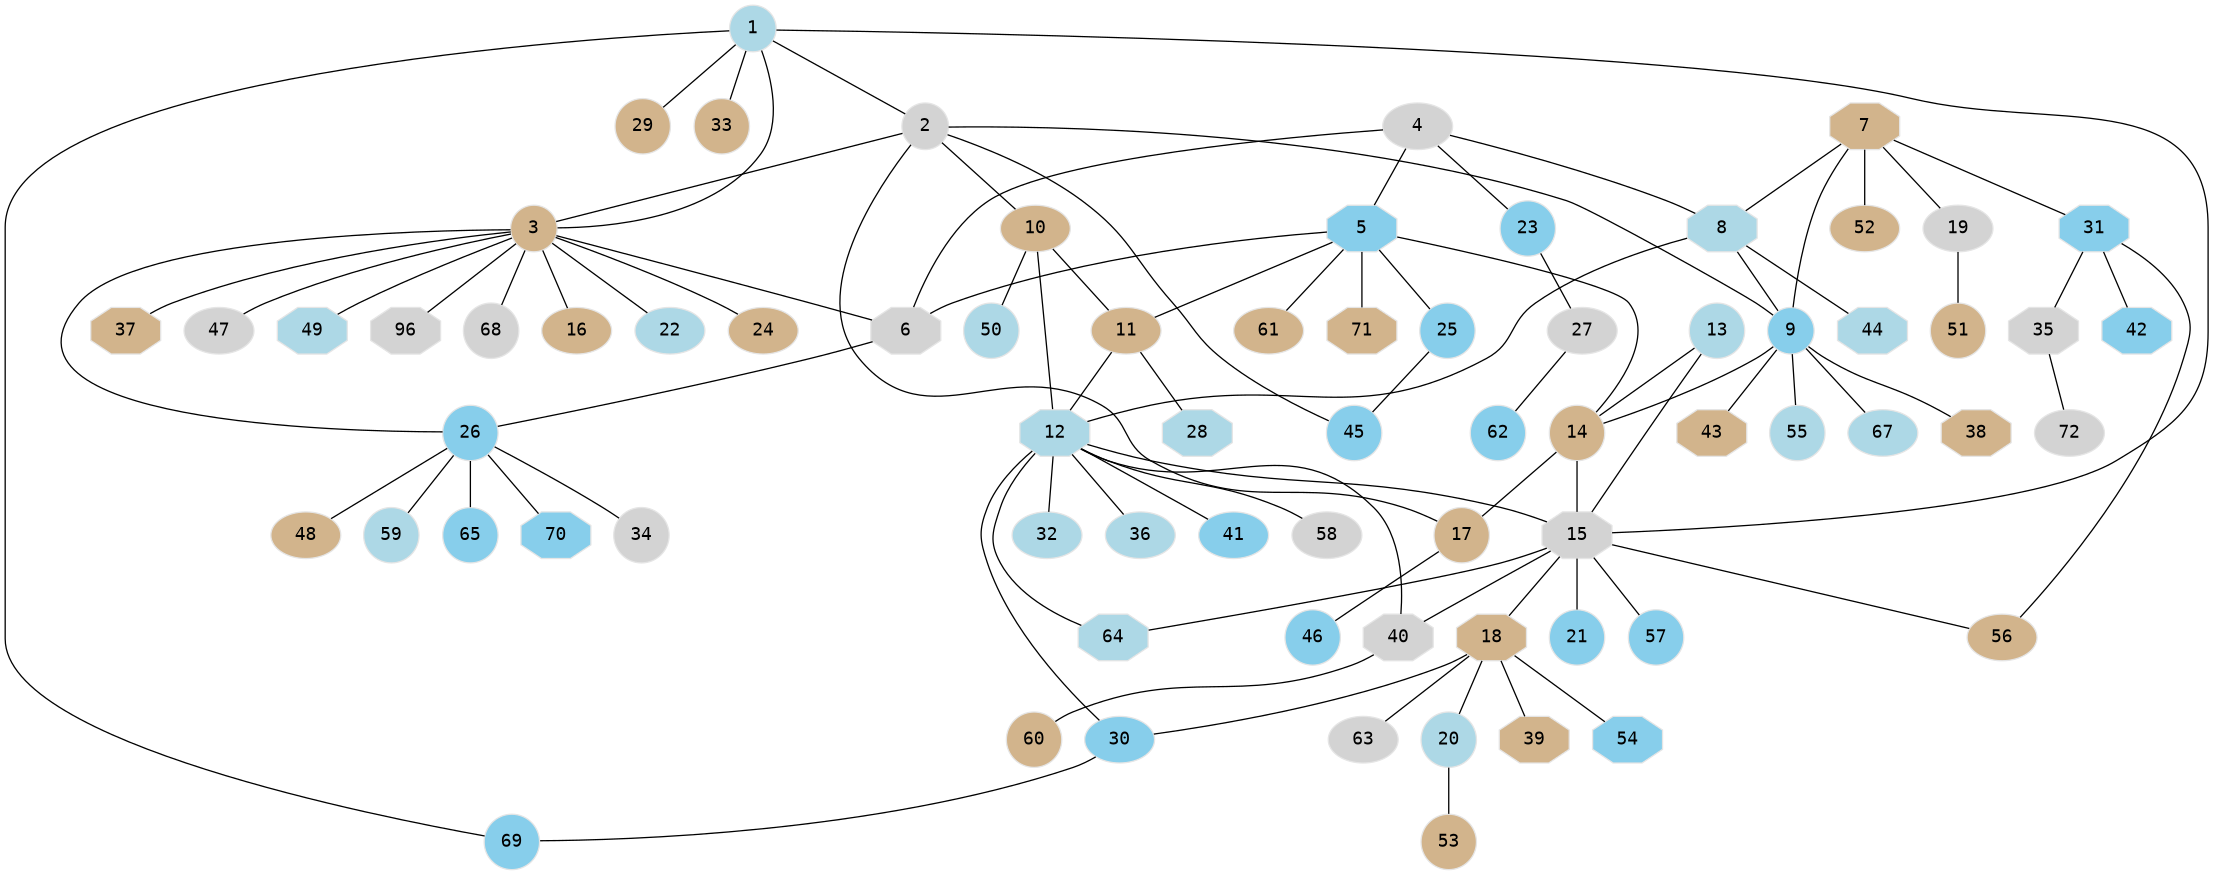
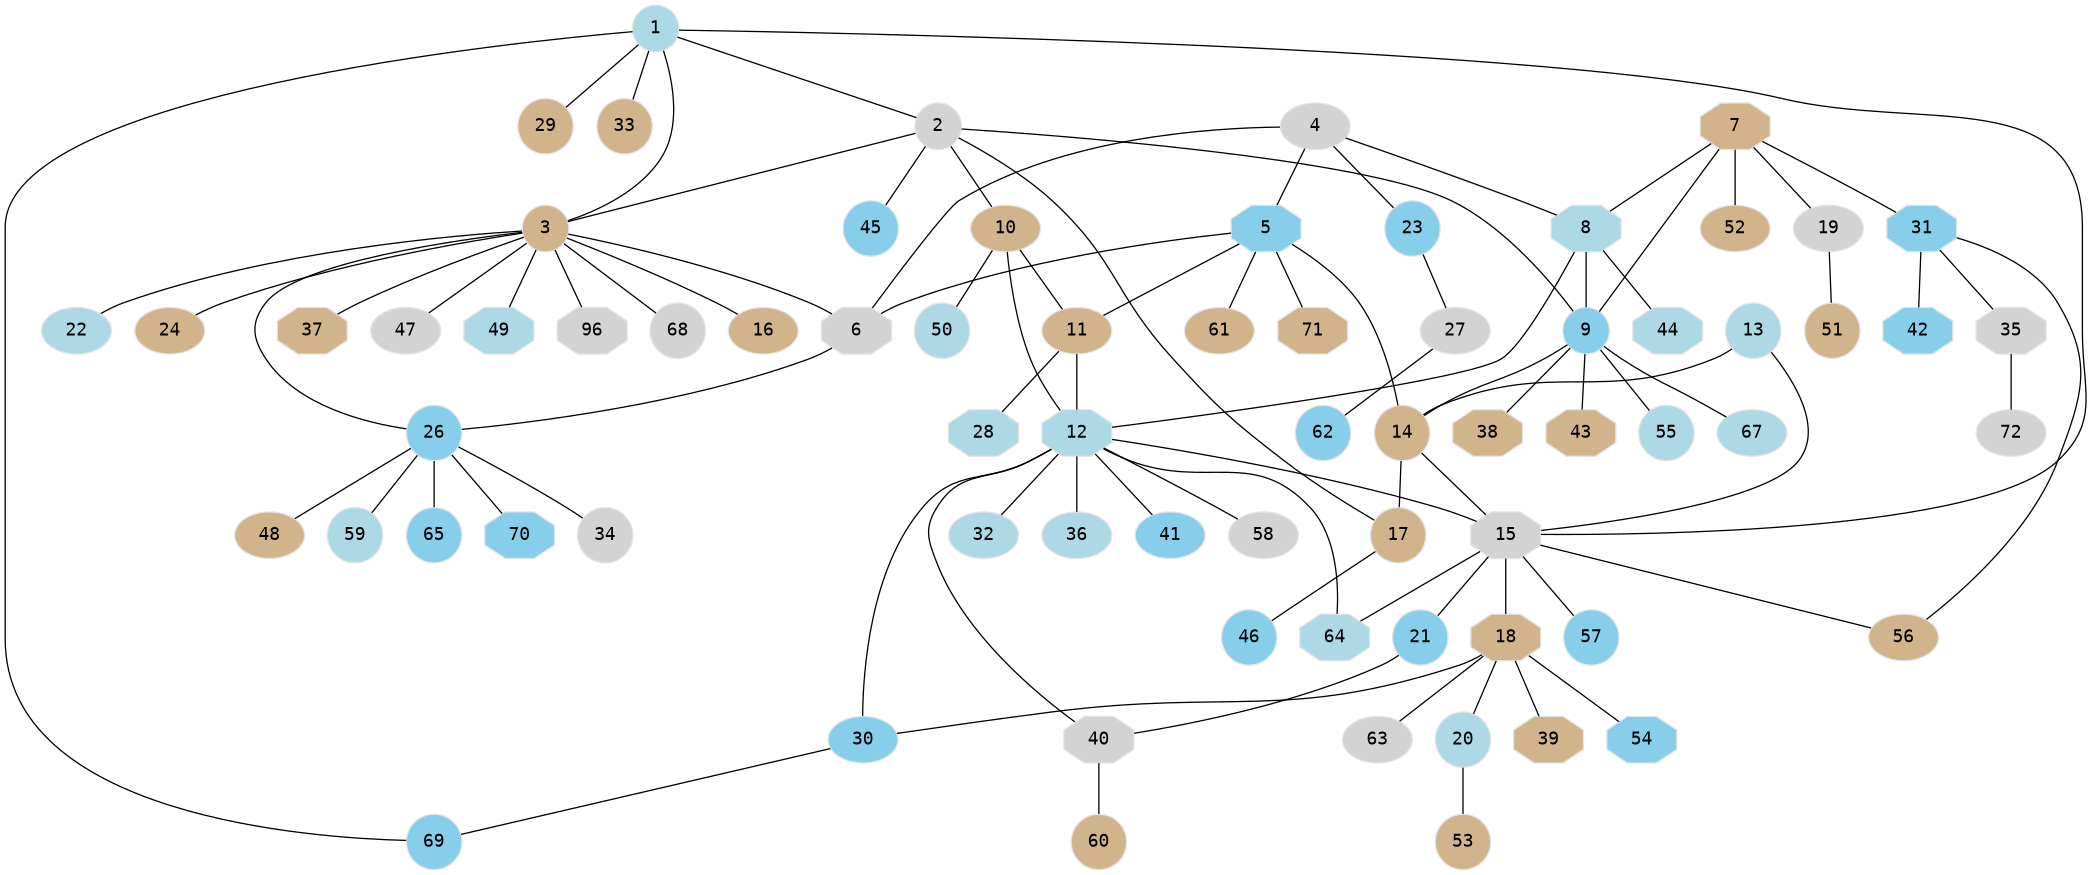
(1447, 331) -> none
(1487, 586) -> (1249, 710)
